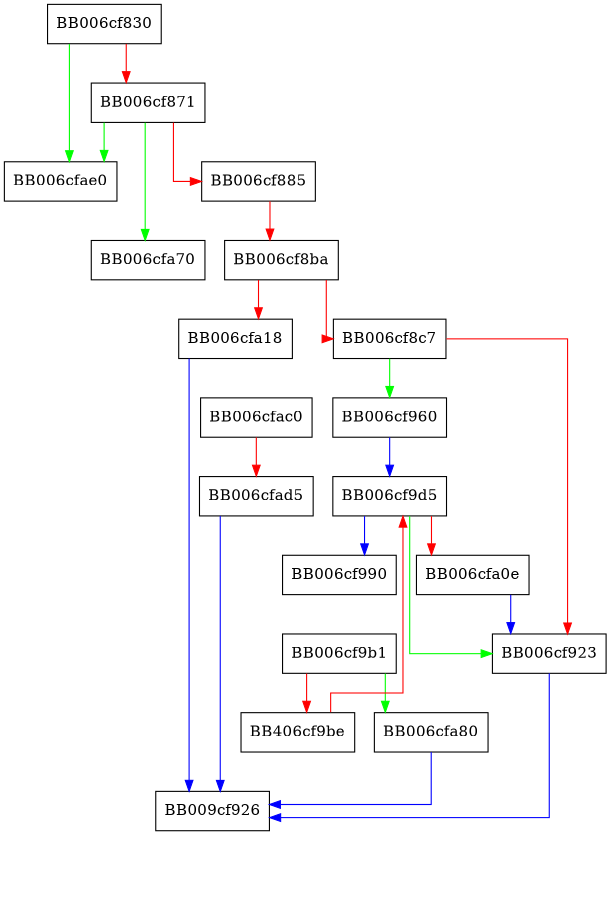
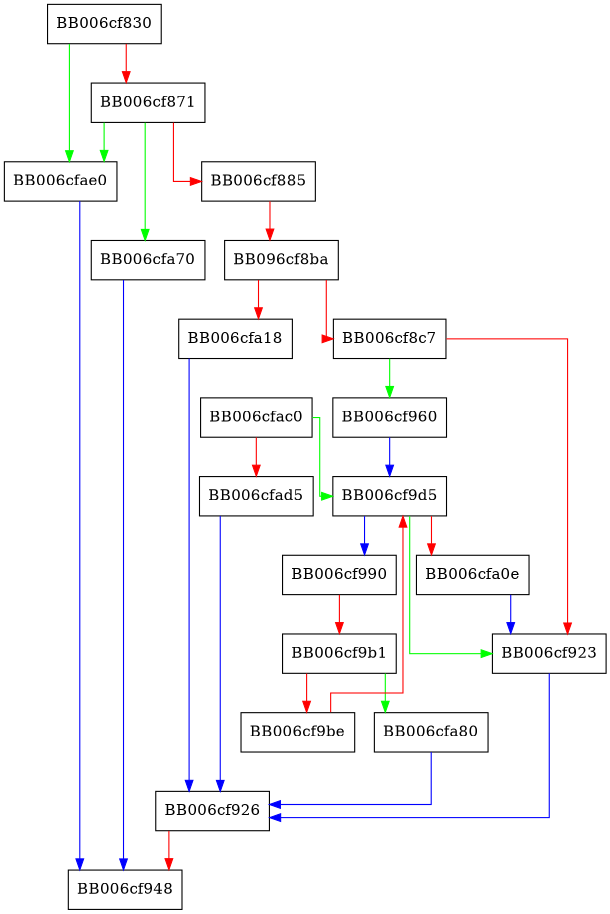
(281, 260) -> (281, 260)
none -> (320, 454)
none -> (339, 609)
(298, 732) -> (298, 732)
(213, 811) -> (213, 811)
none -> (125, 890)
